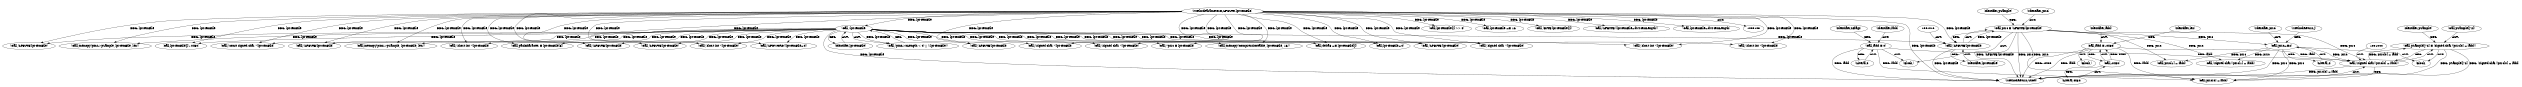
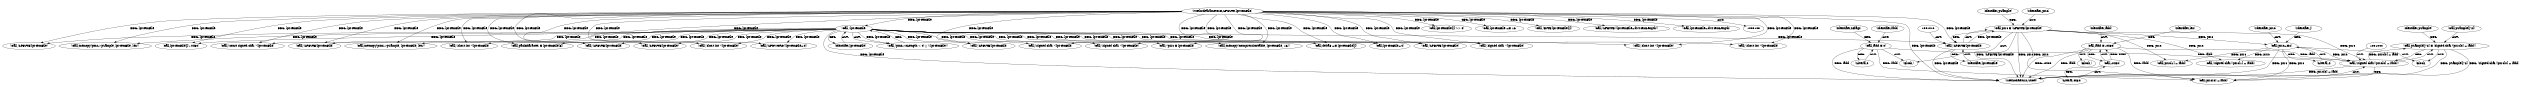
(1473, 20) -> (1473, 20)
(2304, 29) -> (2304, 29)
